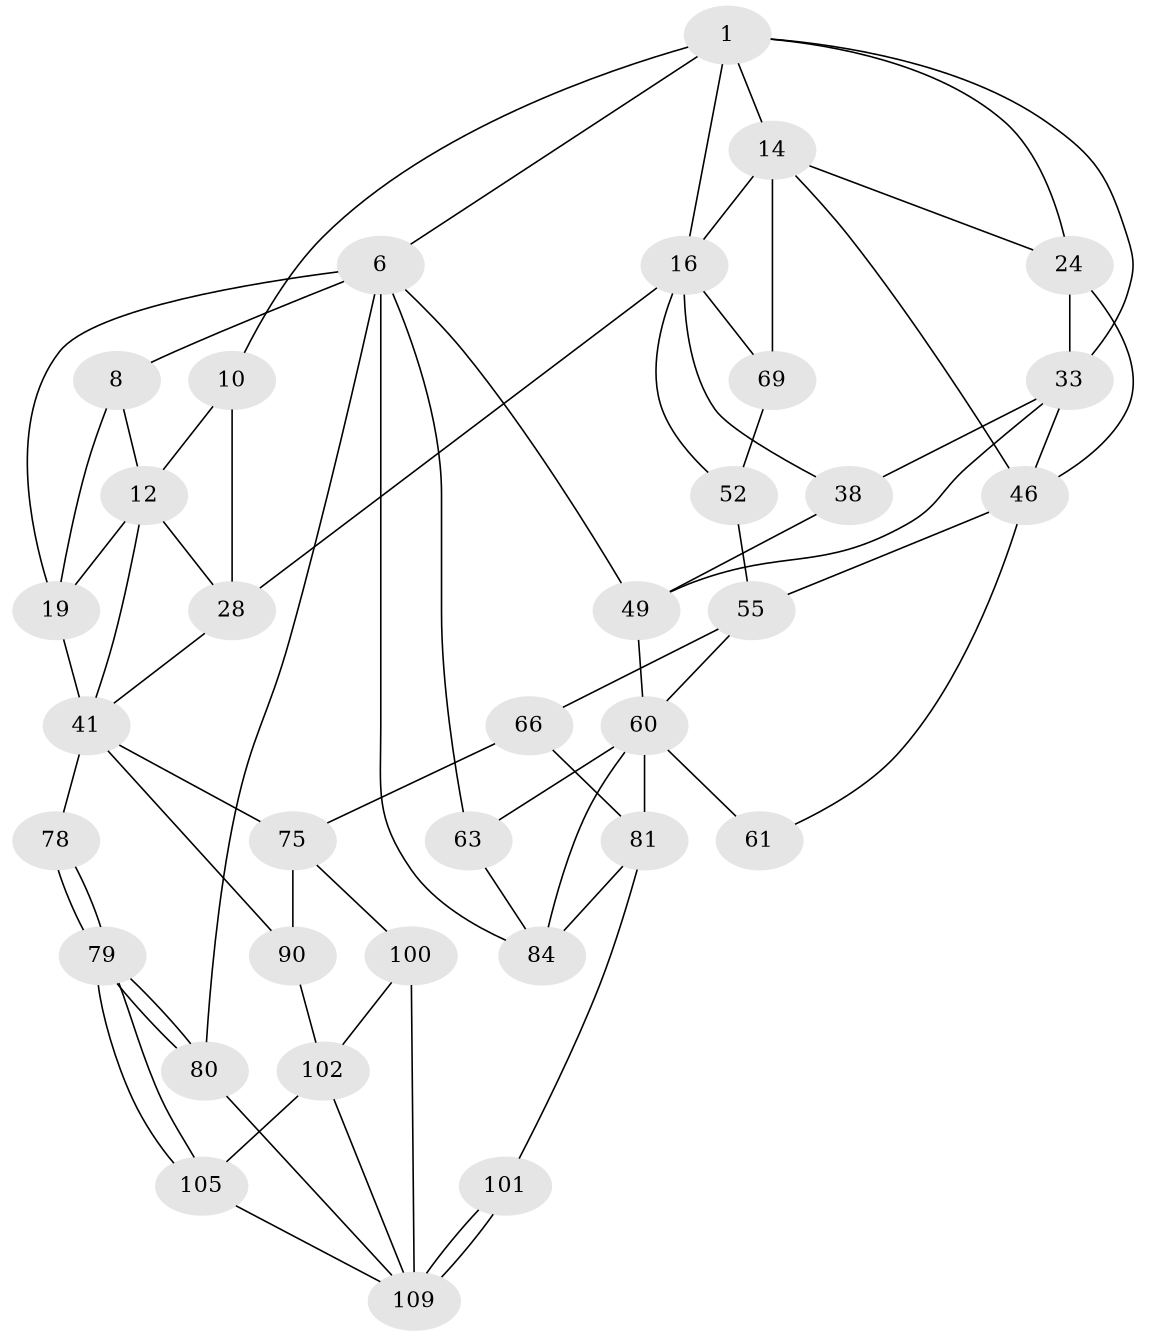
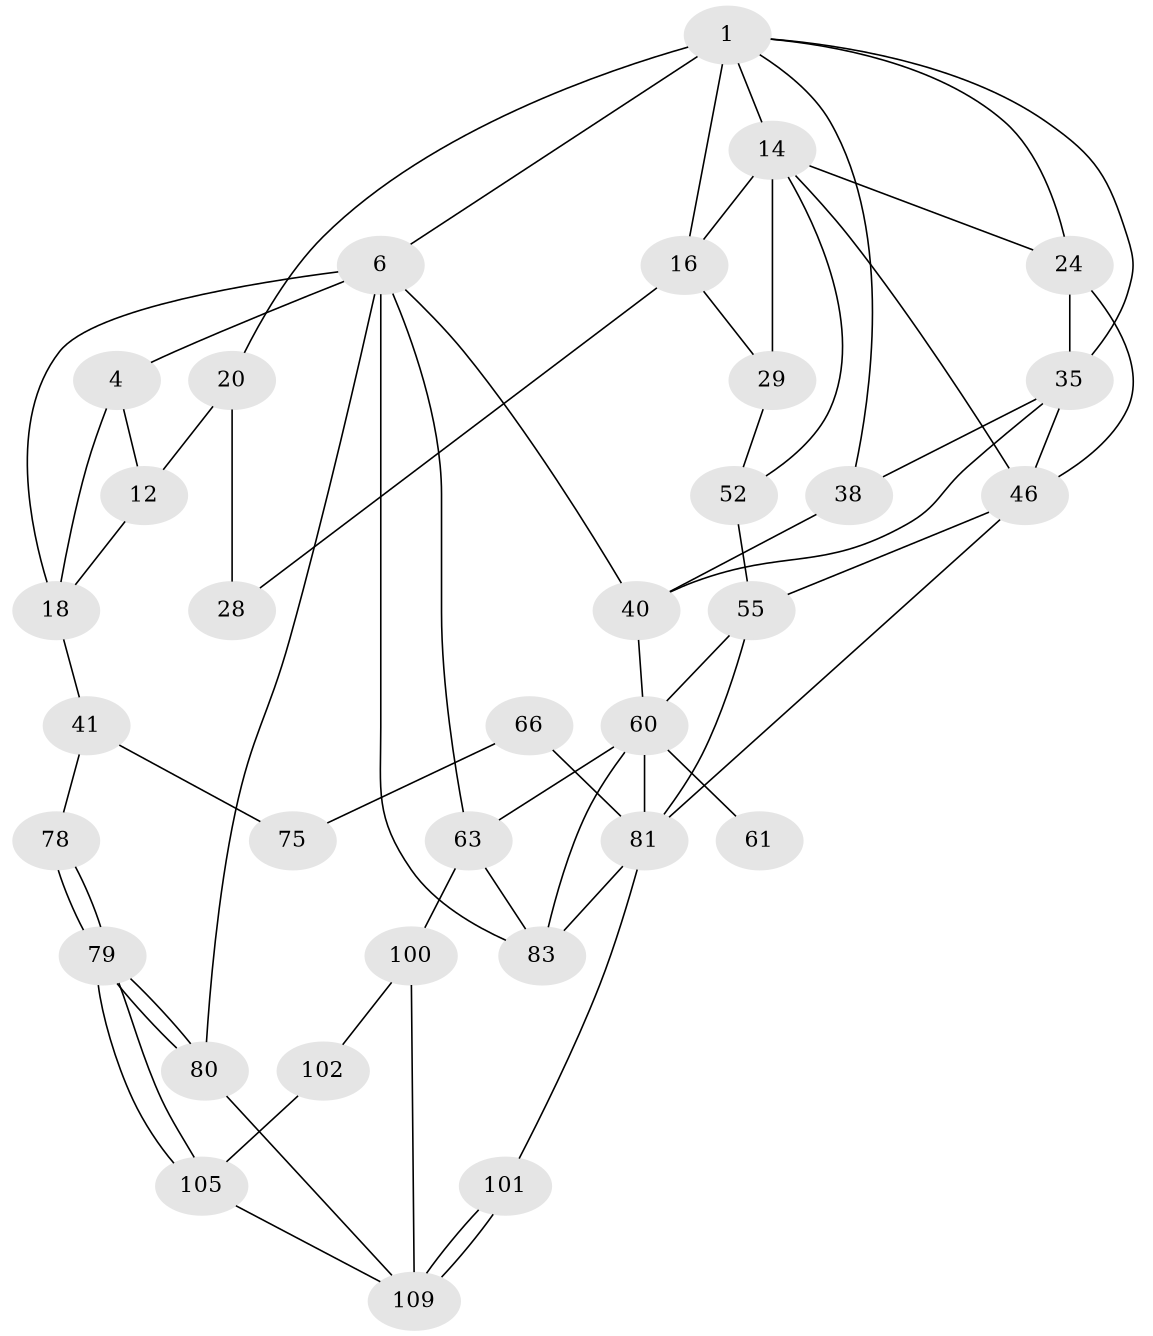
(117, 380) -> (117, 380)
(232, 380) -> (232, 380)
(772, 380) -> (772, 380)
(1070, 380) -> (1070, 380)
(658, 390) -> (842, 336)
(716, 410) -> (868, 243)
(188, 553) -> none
(56, 611) -> (56, 611)
(637, 611) -> (637, 611)
(121, 612) -> none
(652, 662) -> (713, 731)
(159, 668) -> none
(938, 700) -> (835, 668)
(352, 898) -> (444, 891)
(293, 956) -> none
(542, 956) -> (542, 956)
(369, 1186) -> none
